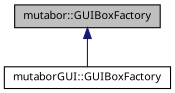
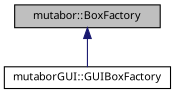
(87, 16) -> (87, 16)
